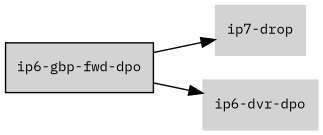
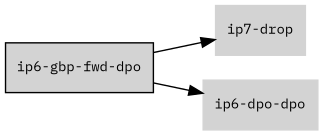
(260, 105) -> (260, 105)
